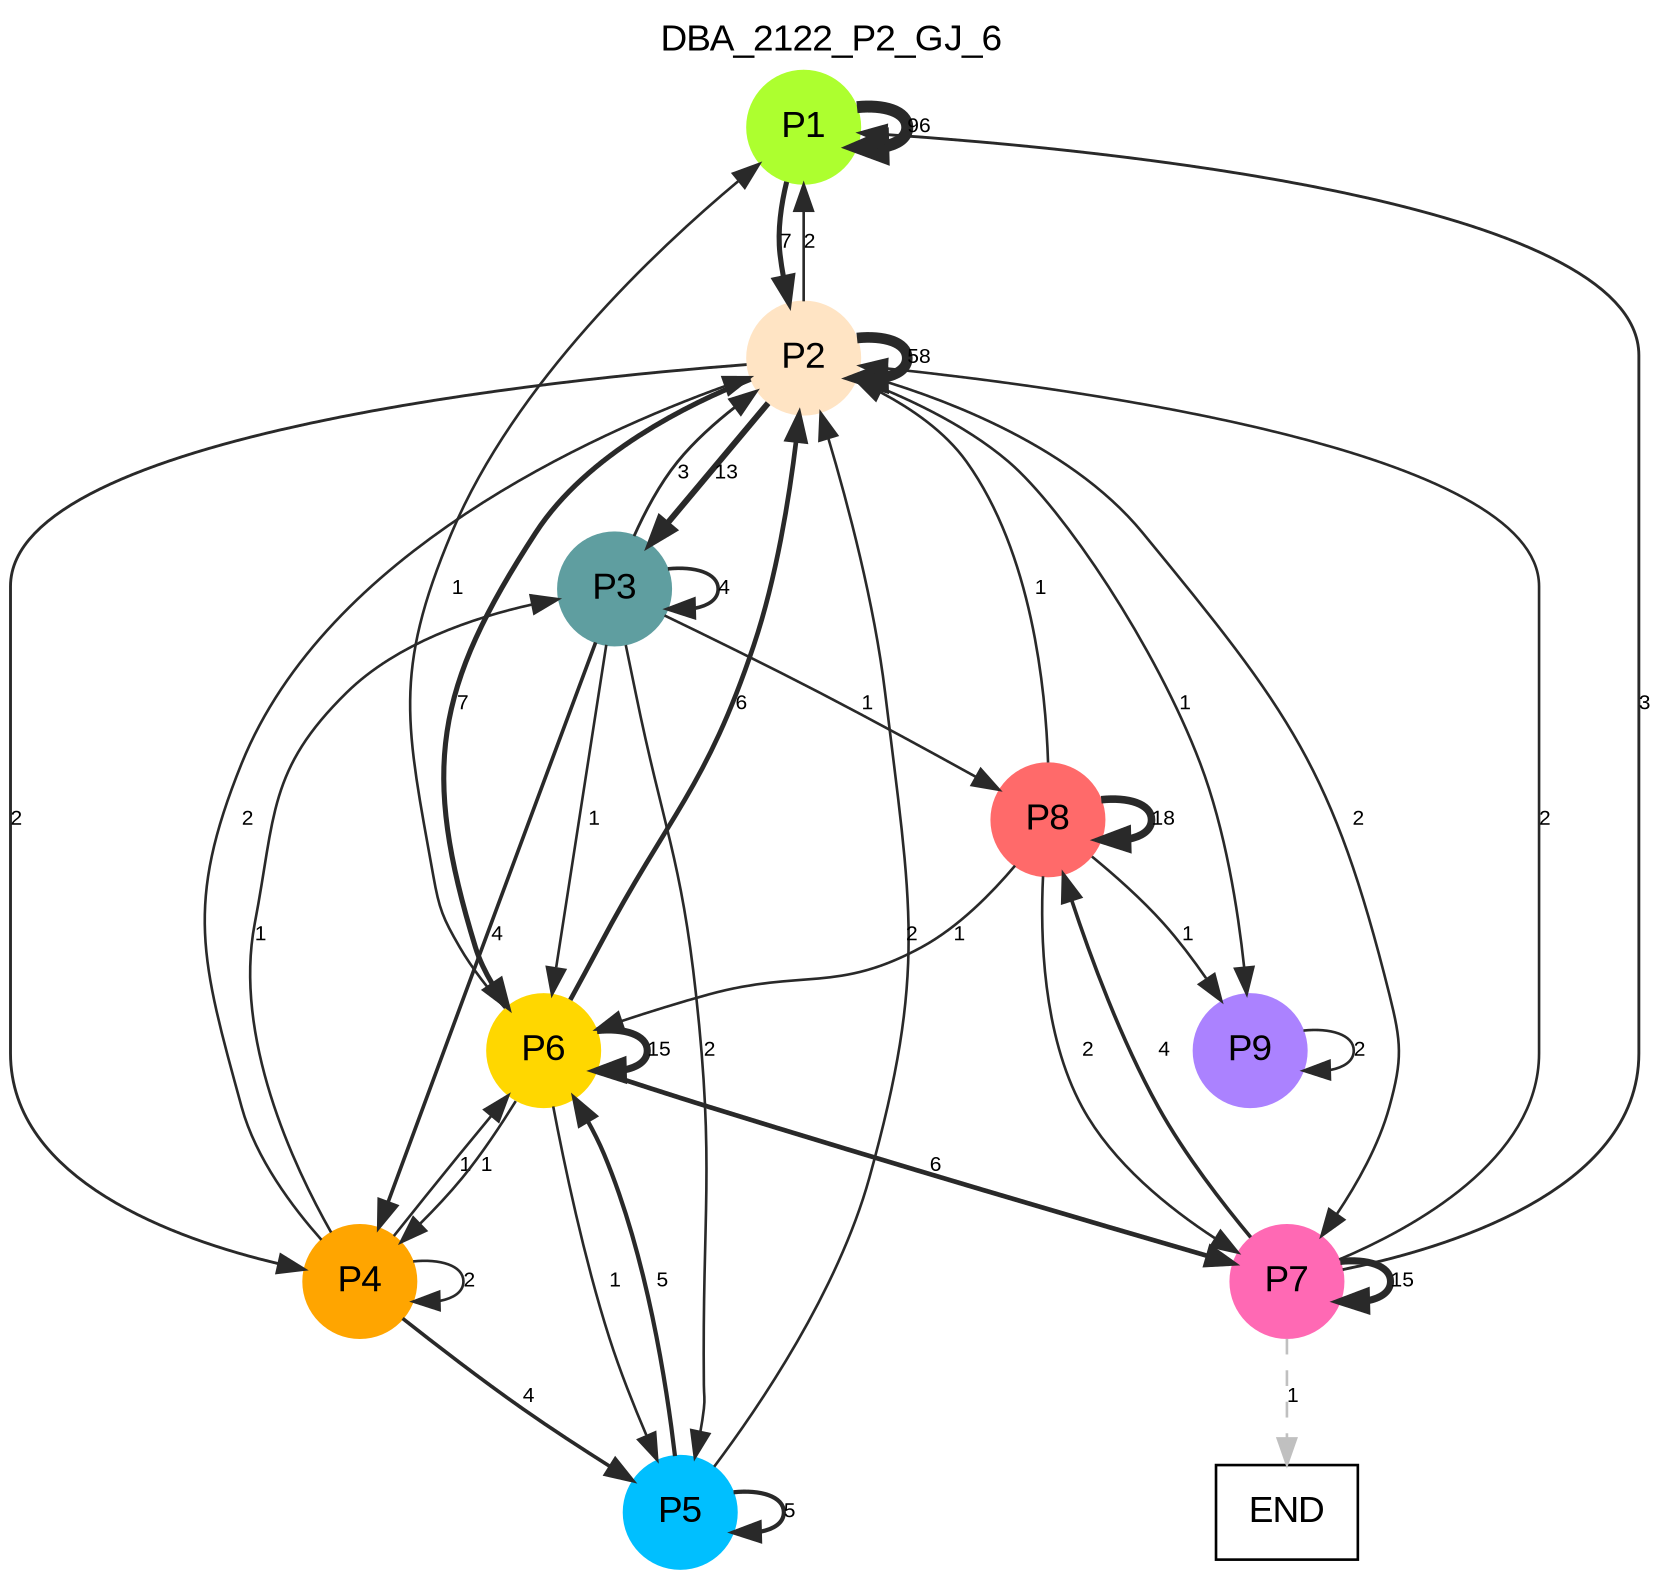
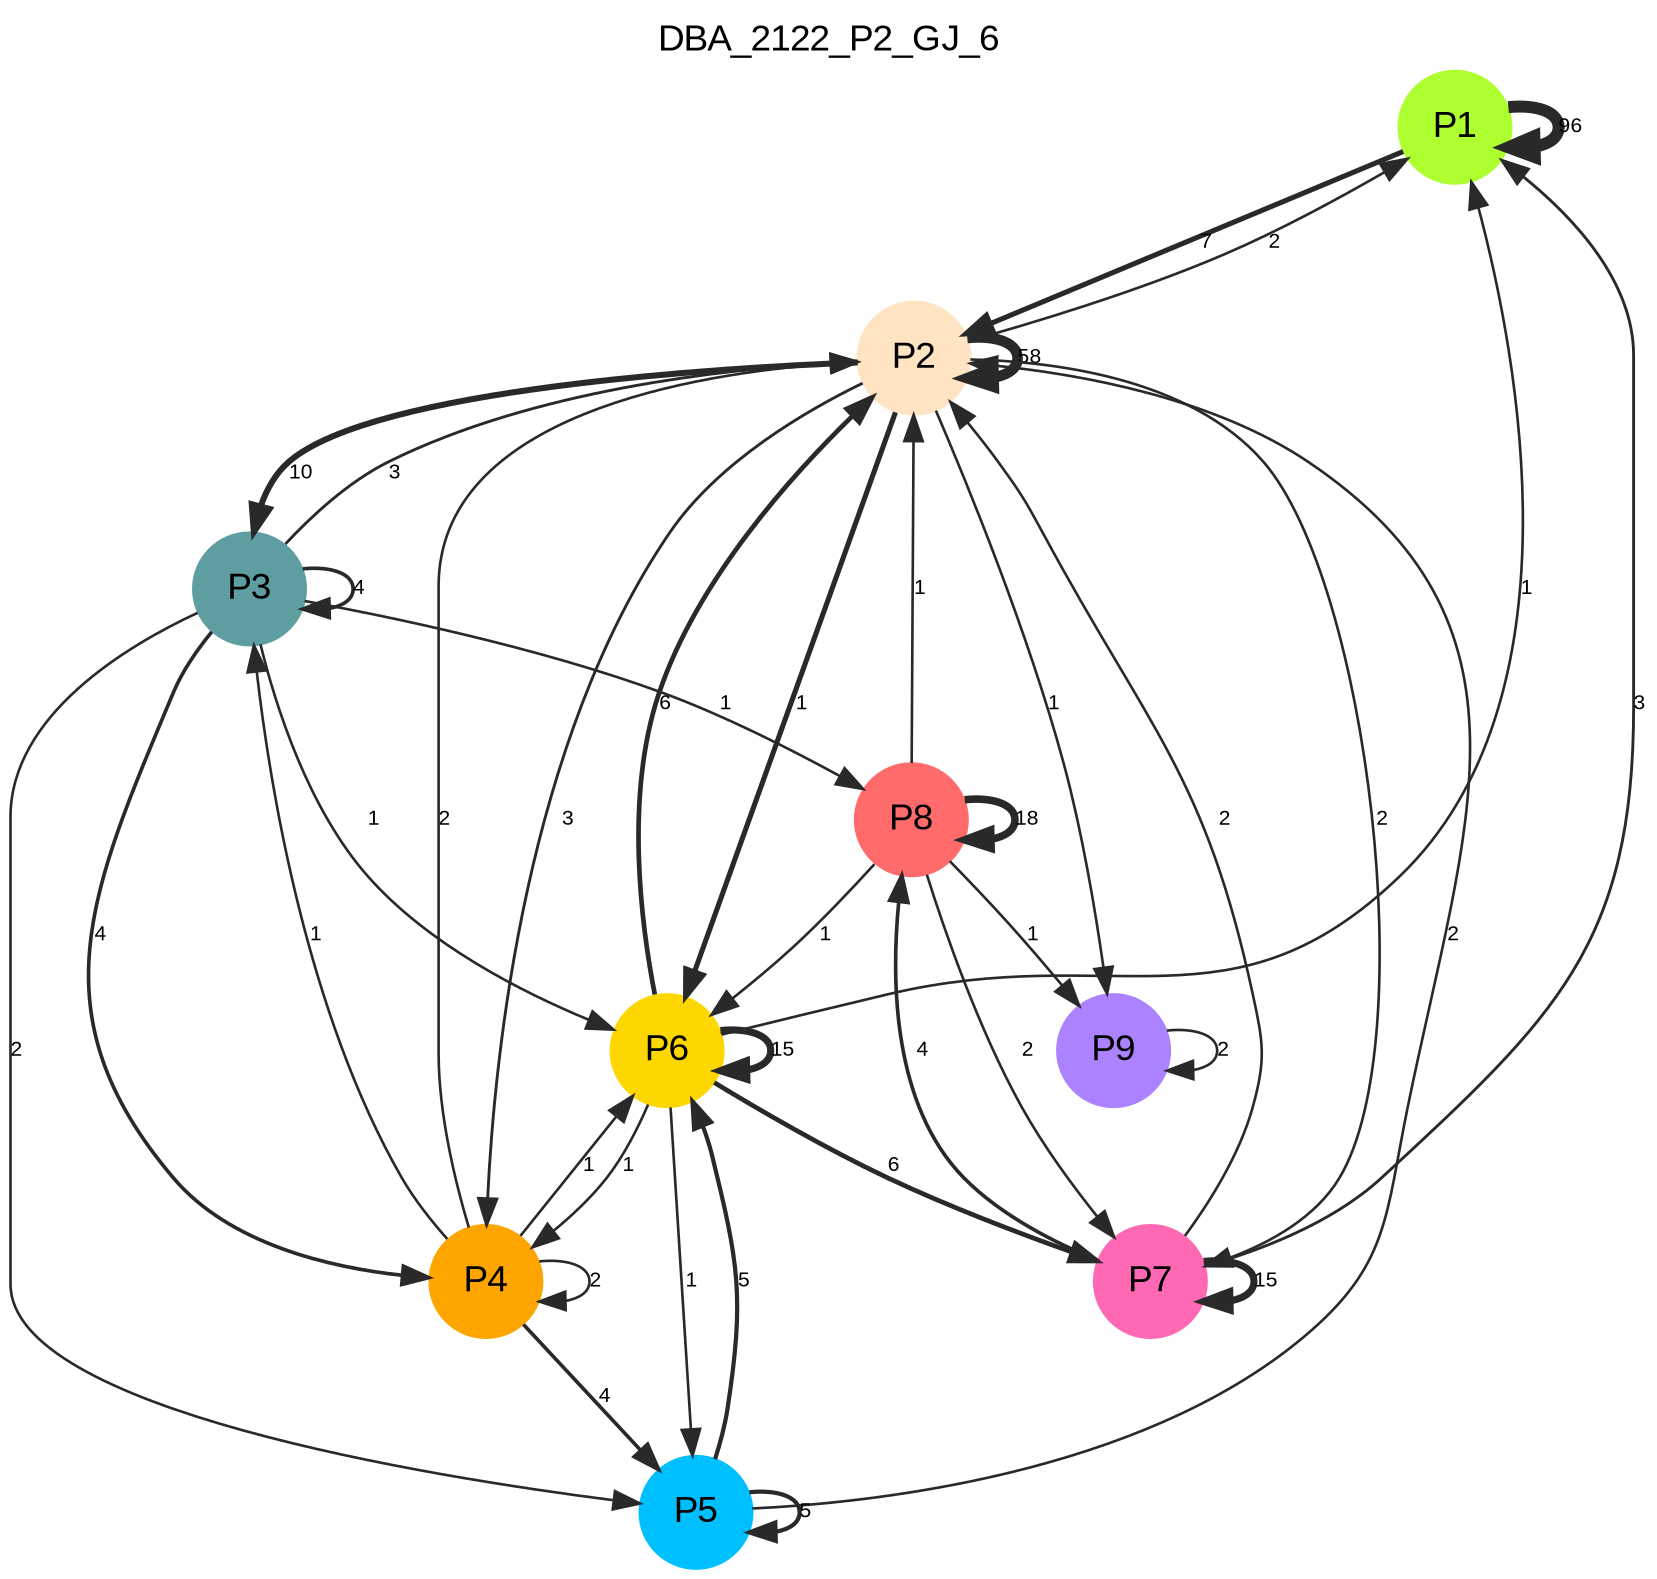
(728, 474) -> (302, 474)
(464, 704) -> (802, 704)
(17, 820) -> (569, 820)
(1287, 1512) -> none
